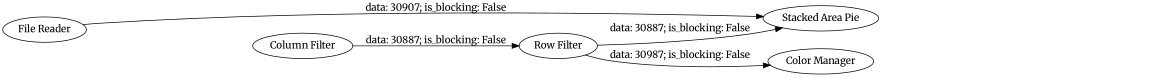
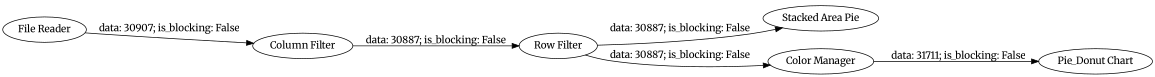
(420, 13) -> (166, 38)
(680, 55) -> (680, 55)
none -> (1096, 61)
